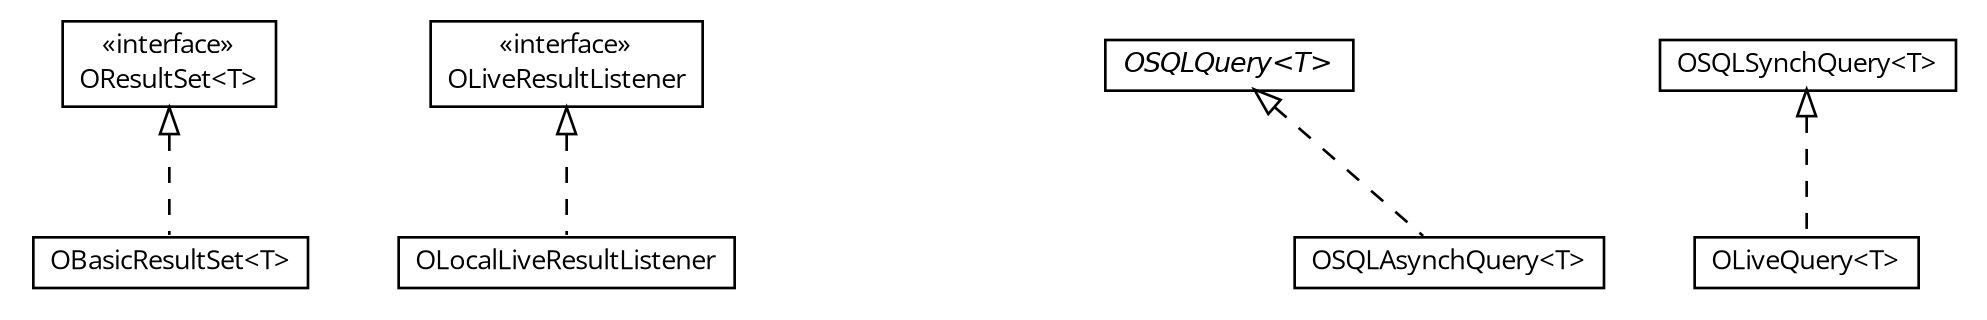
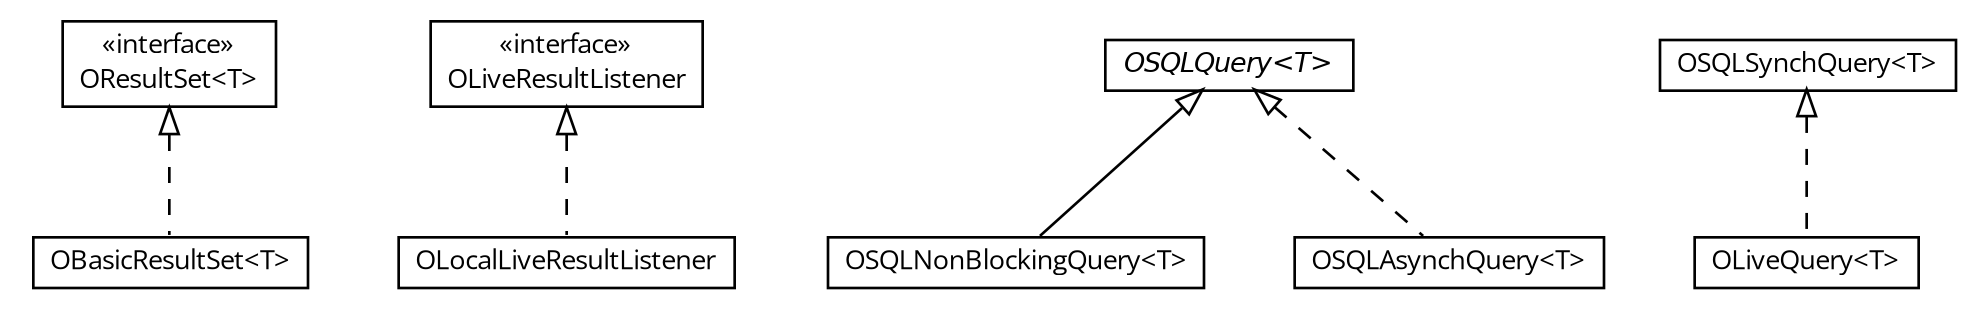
none -> (1015, 261)
